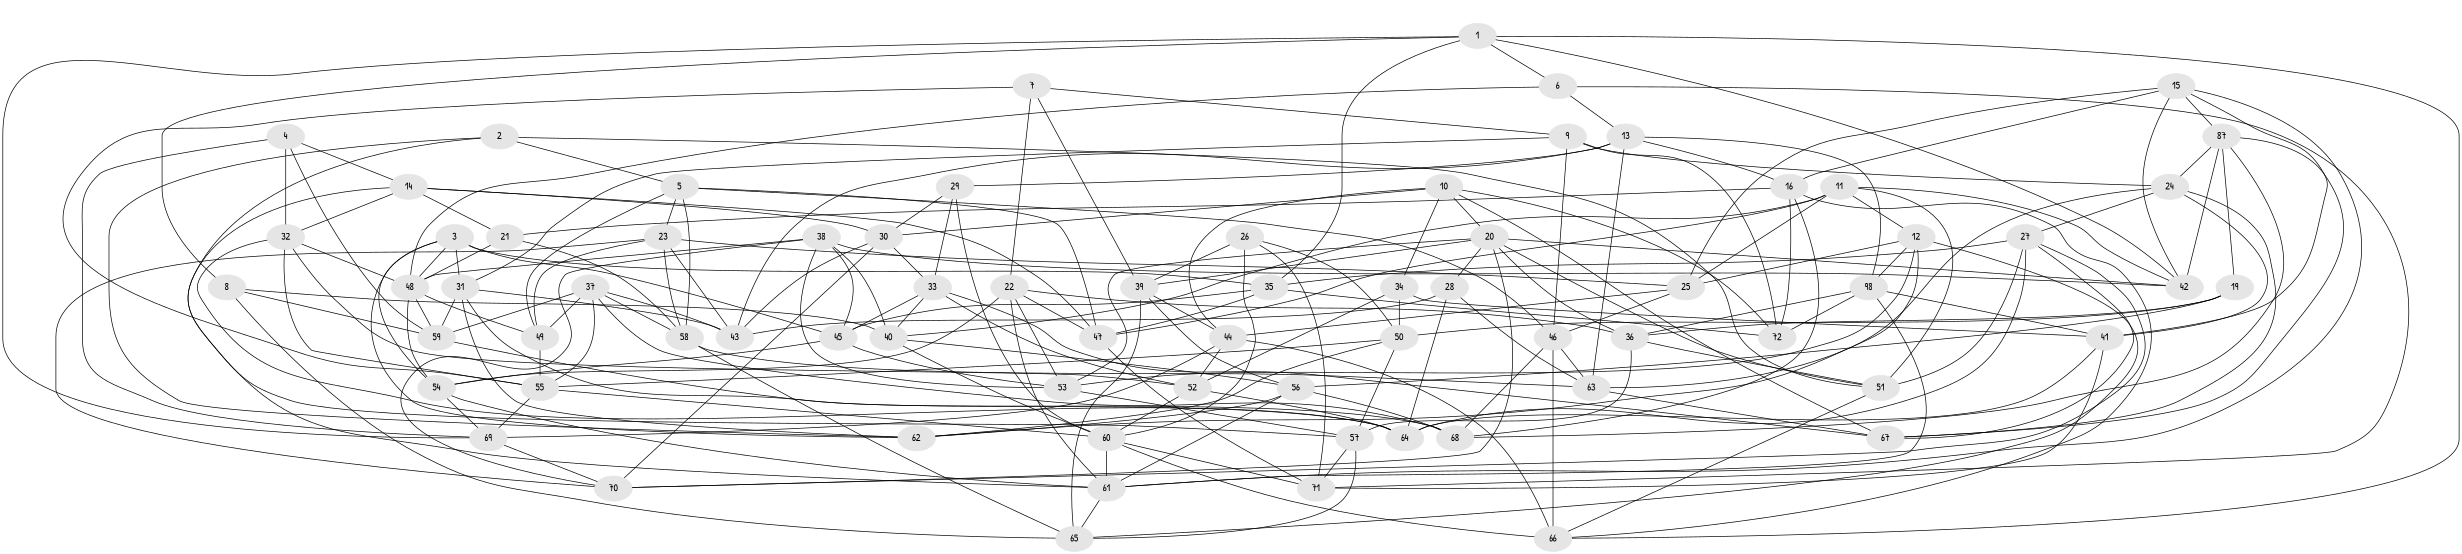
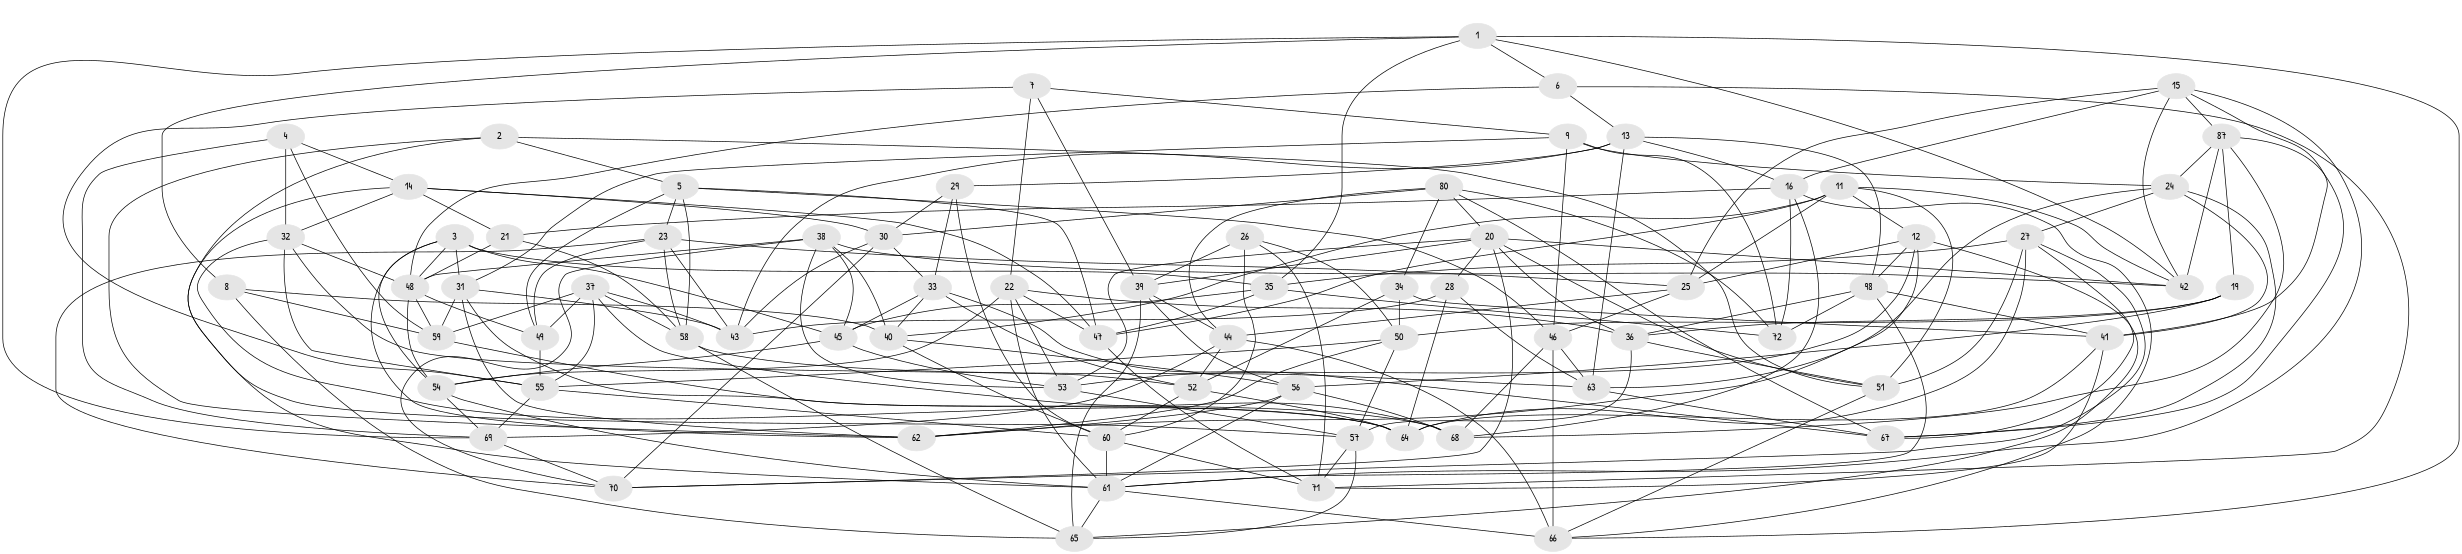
(1444, 187) -> (1444, 187)
(1314, 506) -> (1330, 514)
